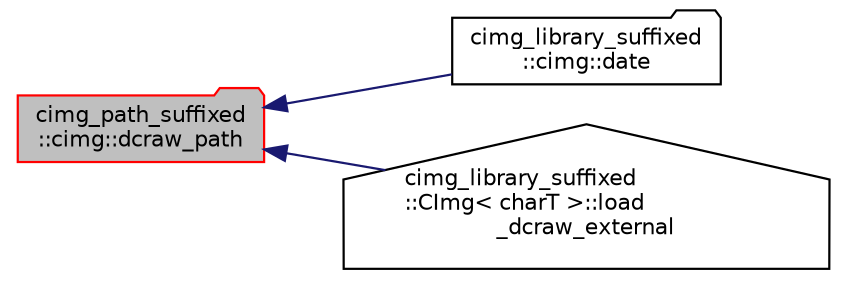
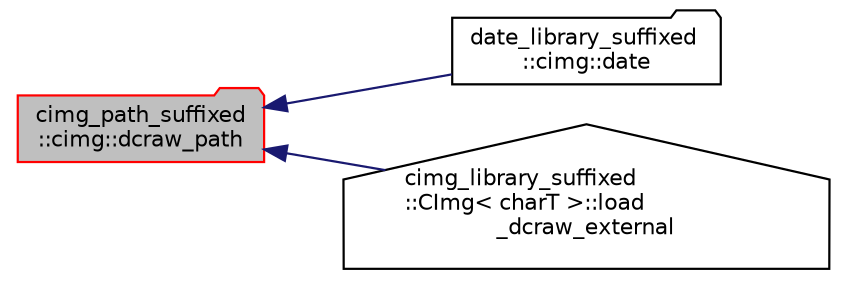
(586, 51) -> (586, 51)
